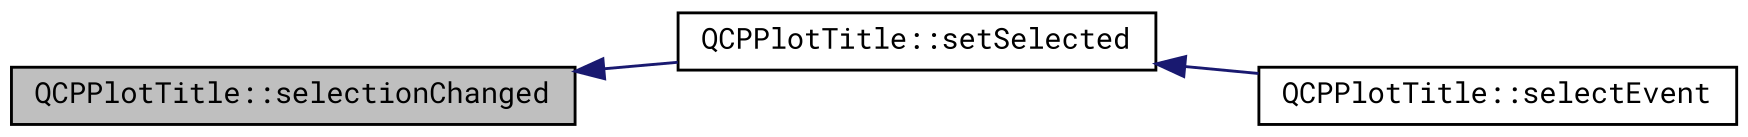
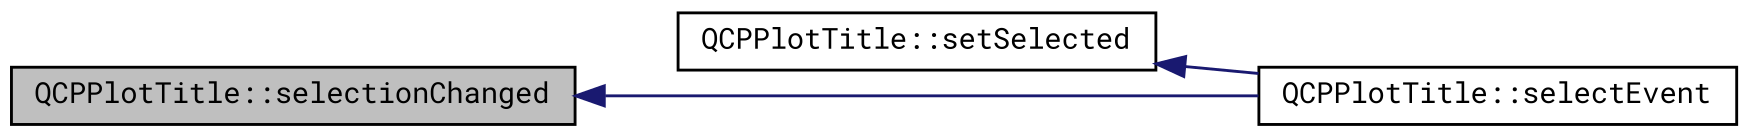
(641, 66) -> (932, 96)
